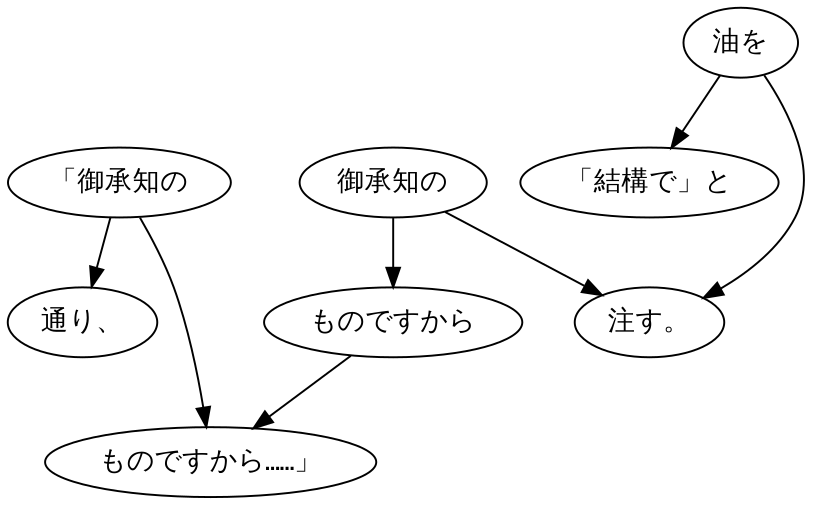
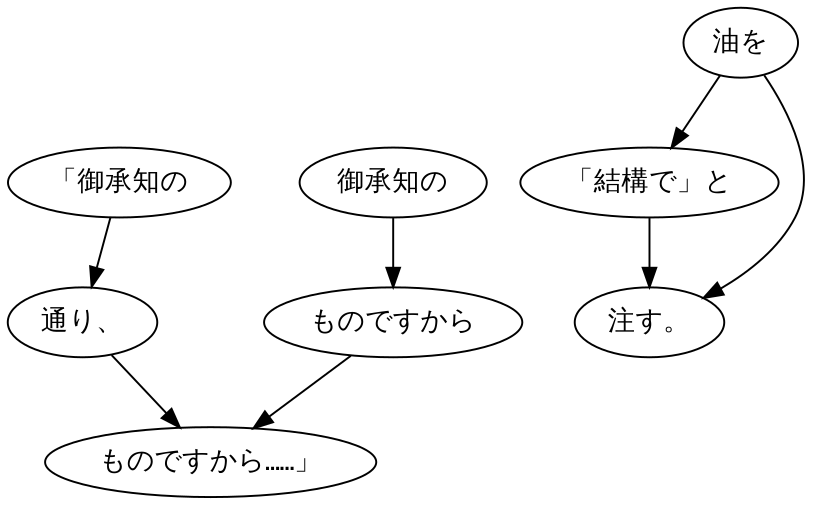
(515, 249) -> (649, 243)
(181, 309) -> (139, 384)
